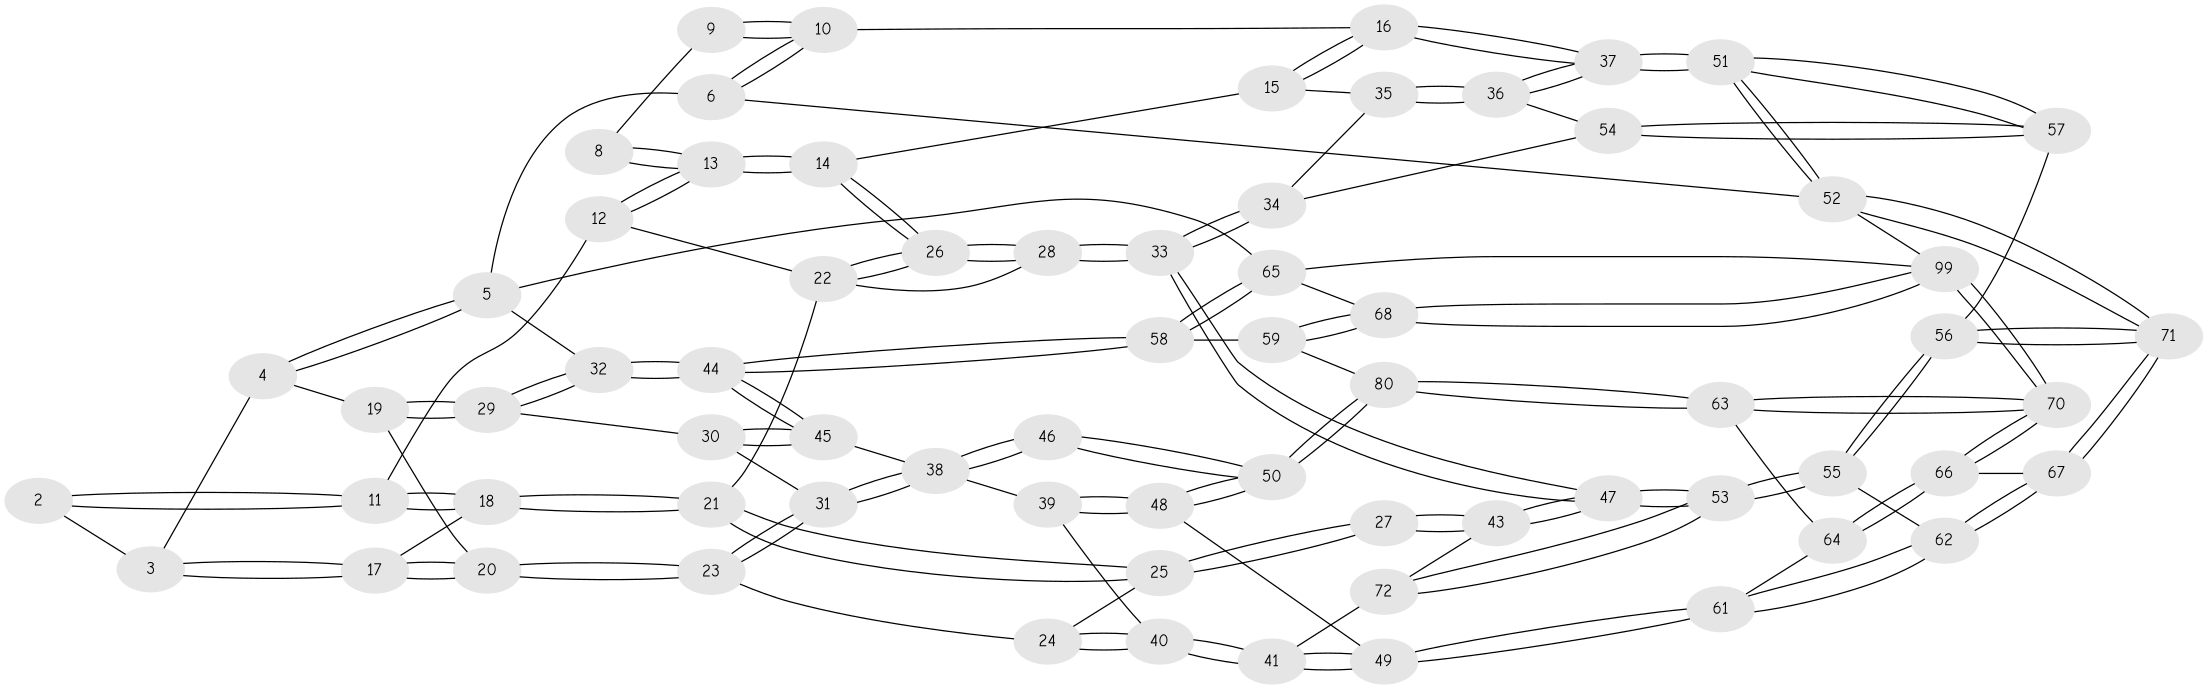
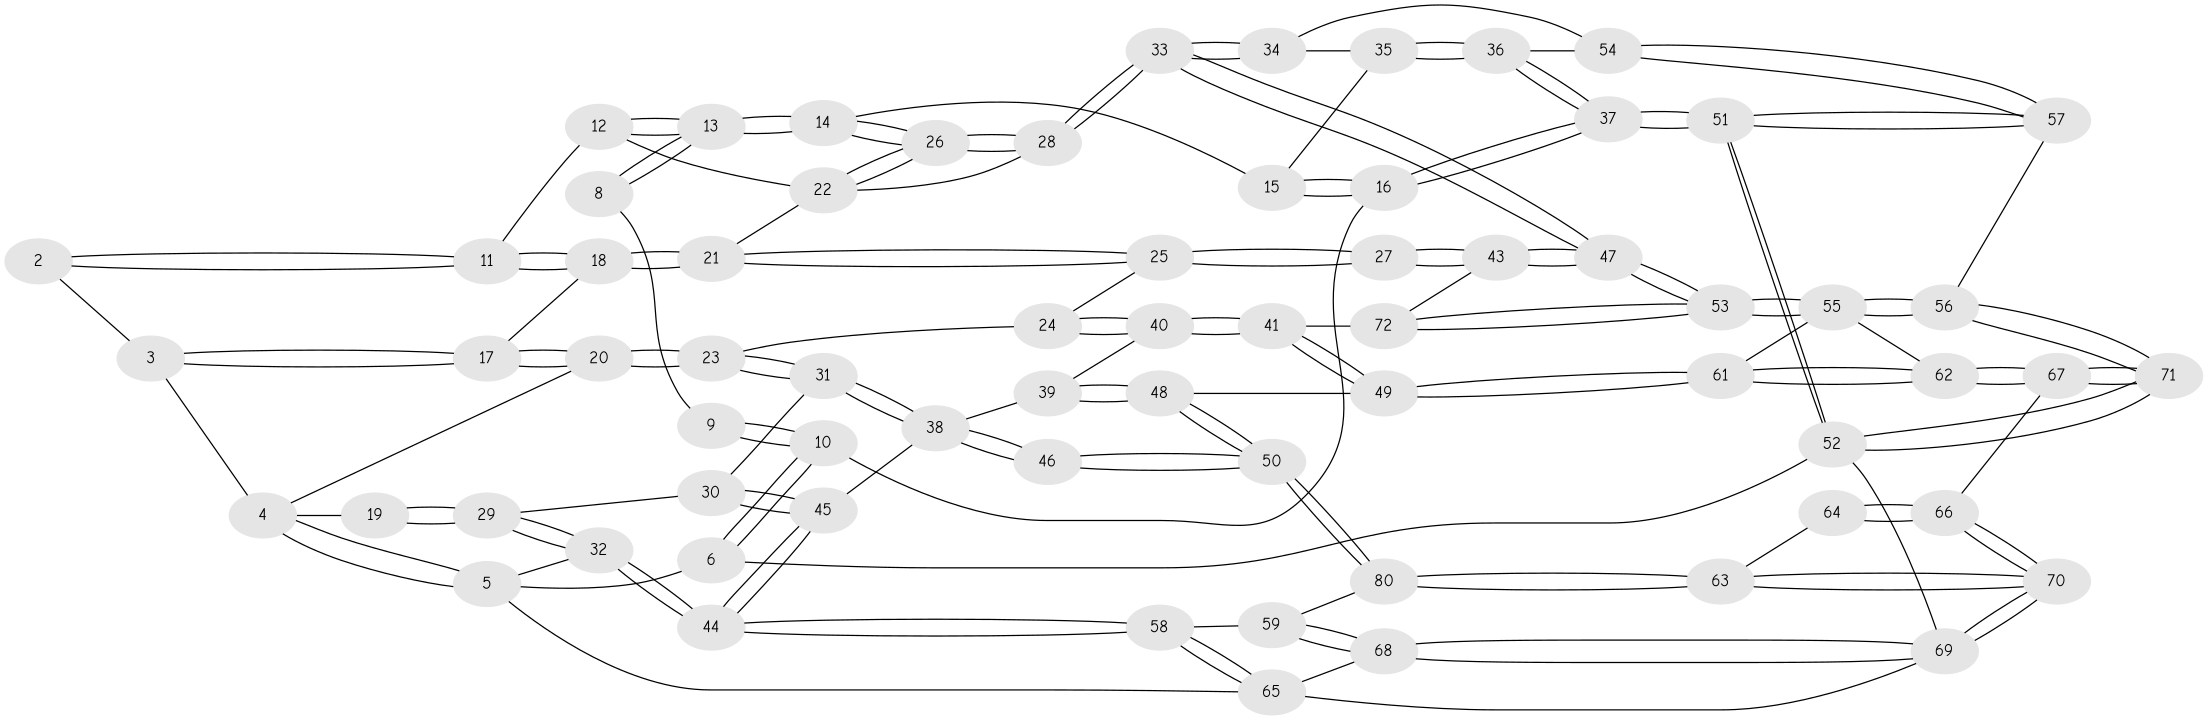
(1945, 269) -> (1945, 651)
(420, 484) -> (431, 437)
(1777, 575) -> (1777, 342)
